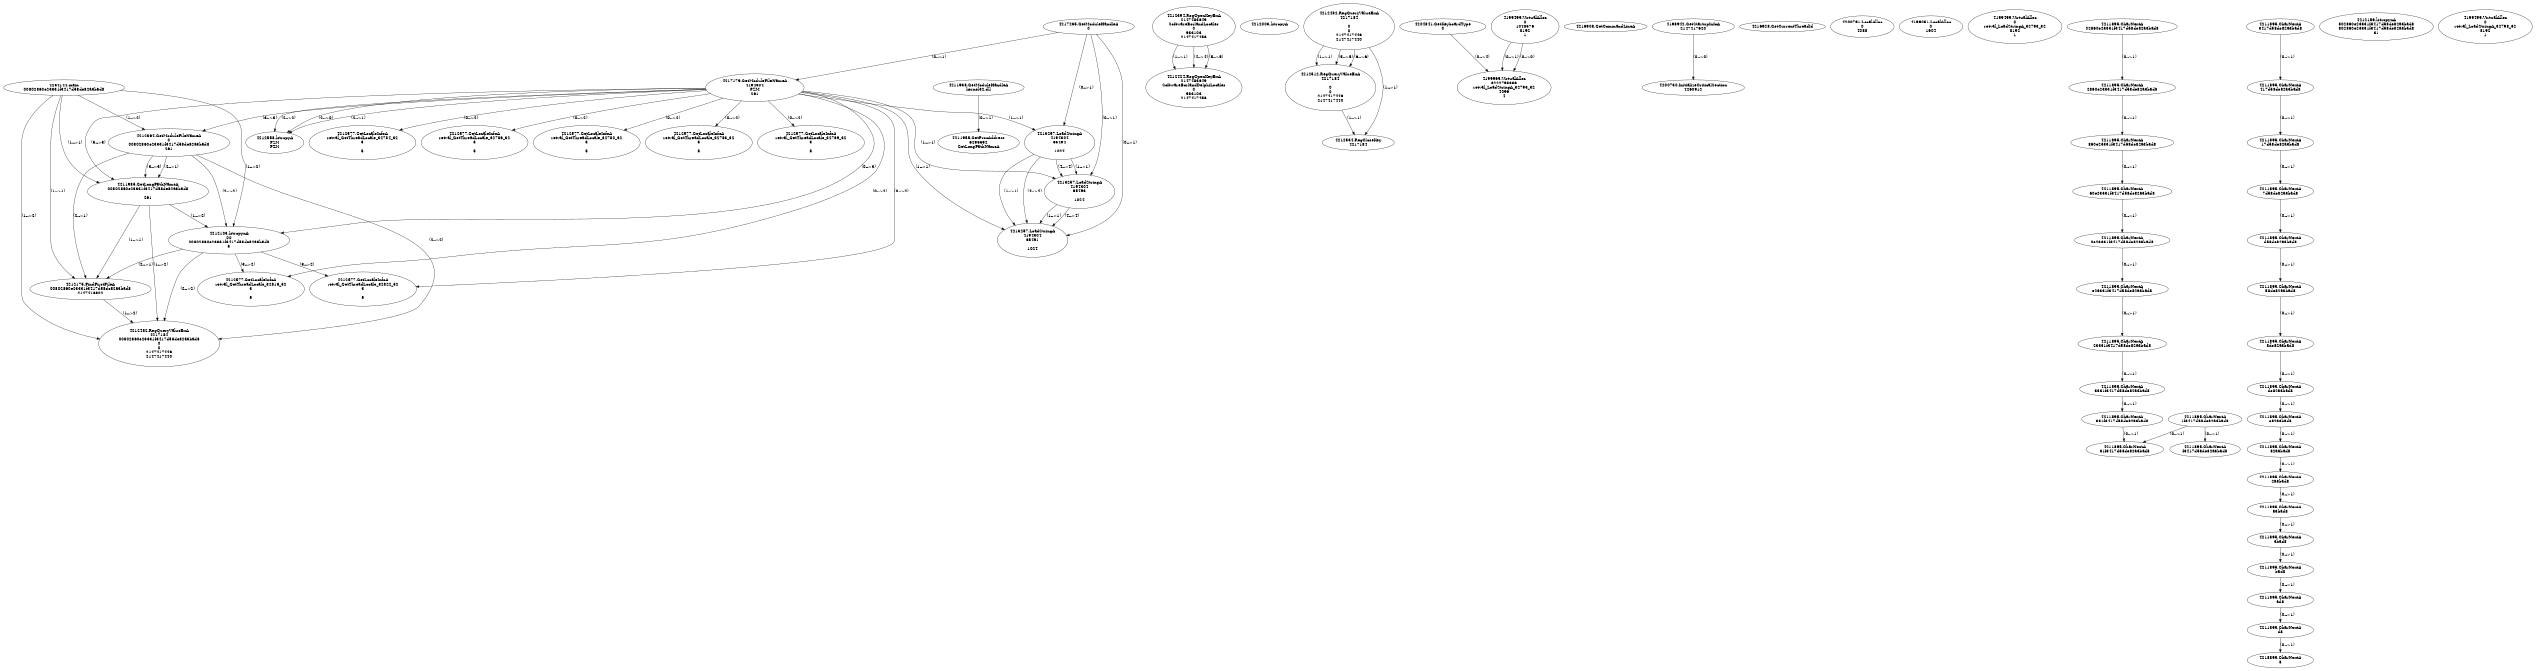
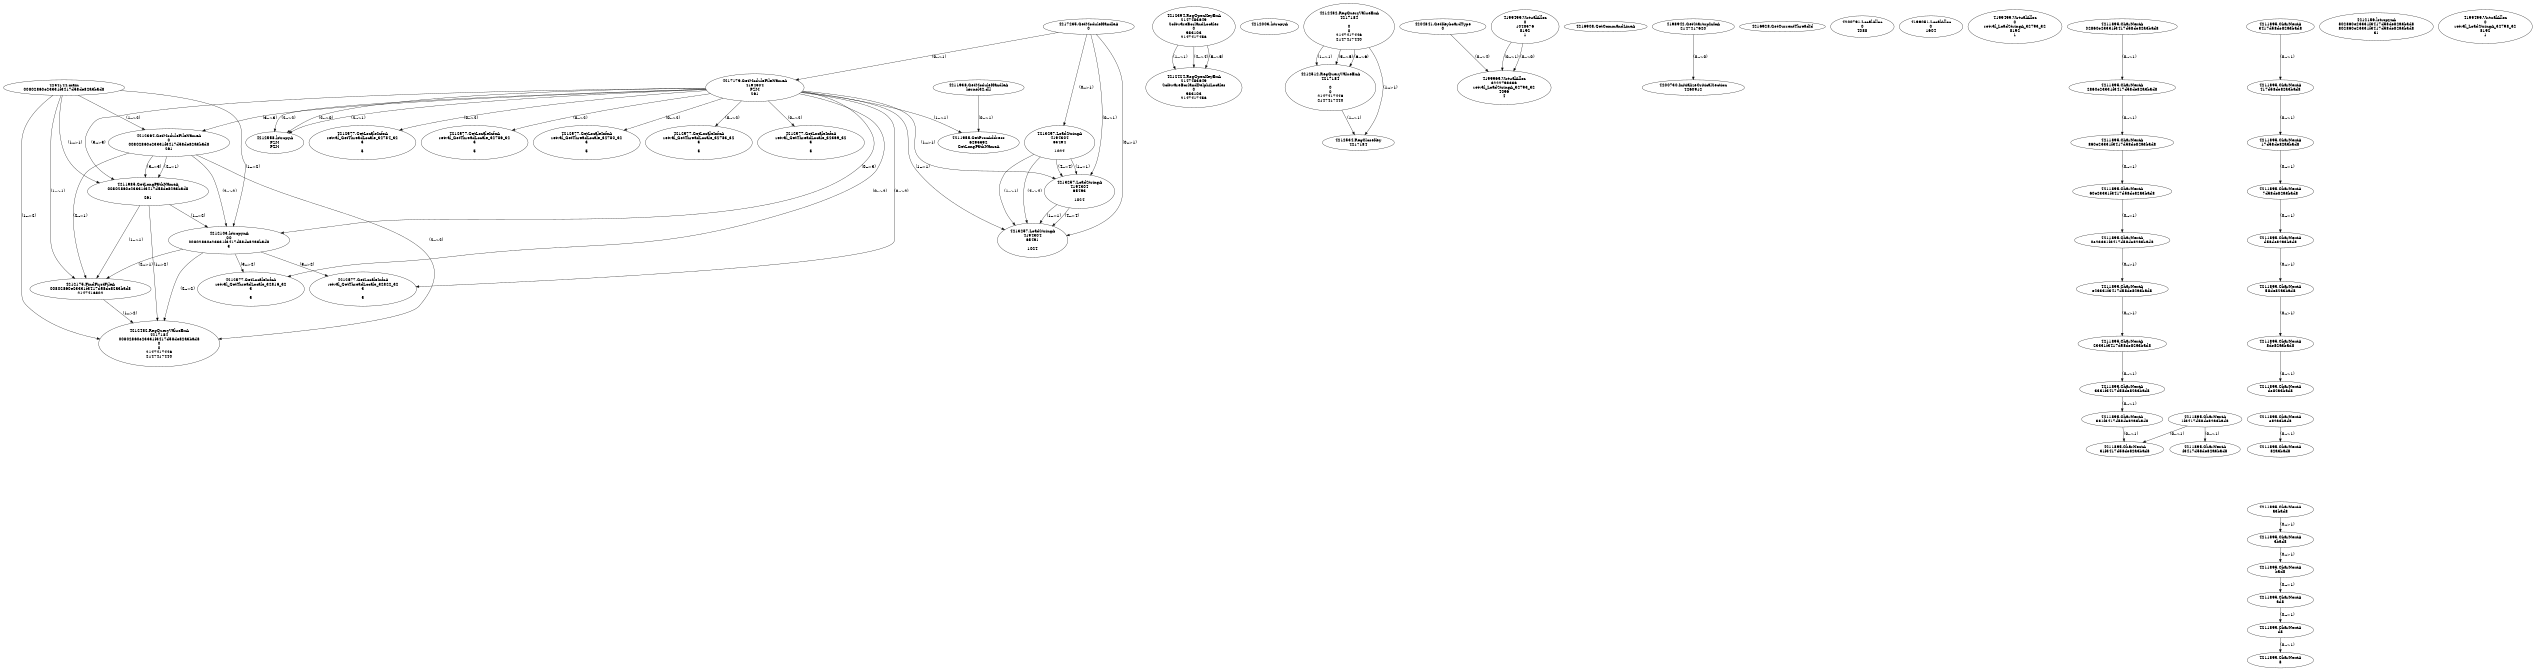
(916, 109) -> (906, 111)
(811, 143) -> (811, 143)
(2280, 403) -> none
(2280, 479) -> none
(2280, 660) -> (2280, 660)
